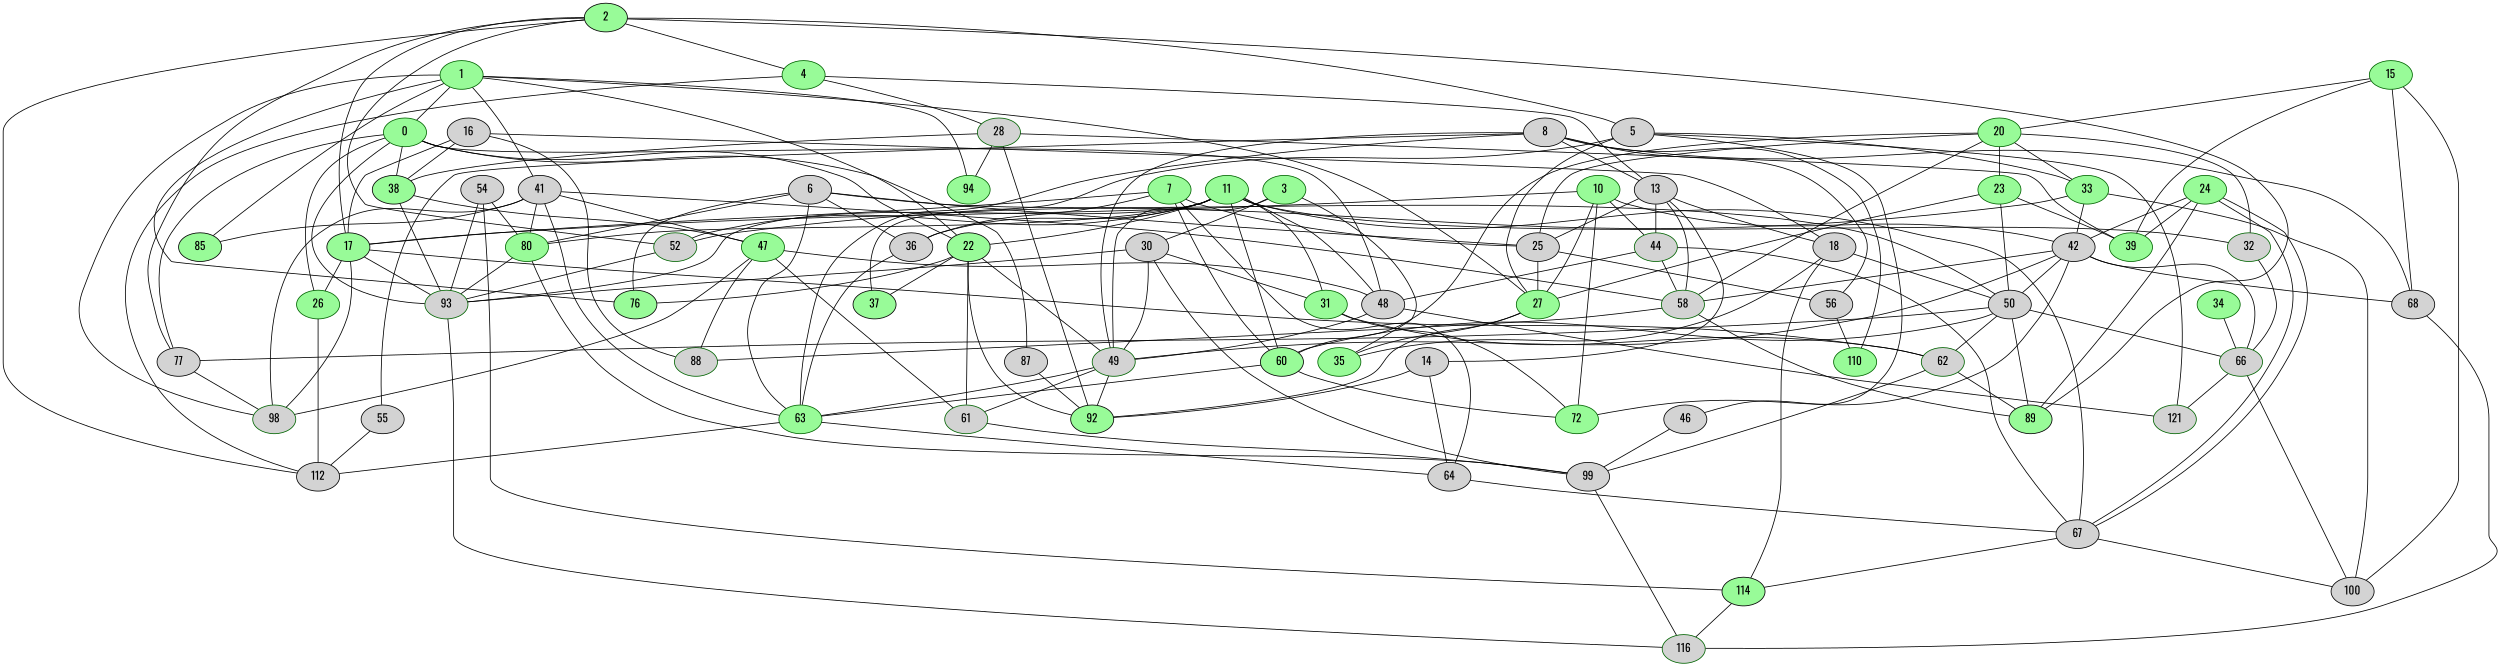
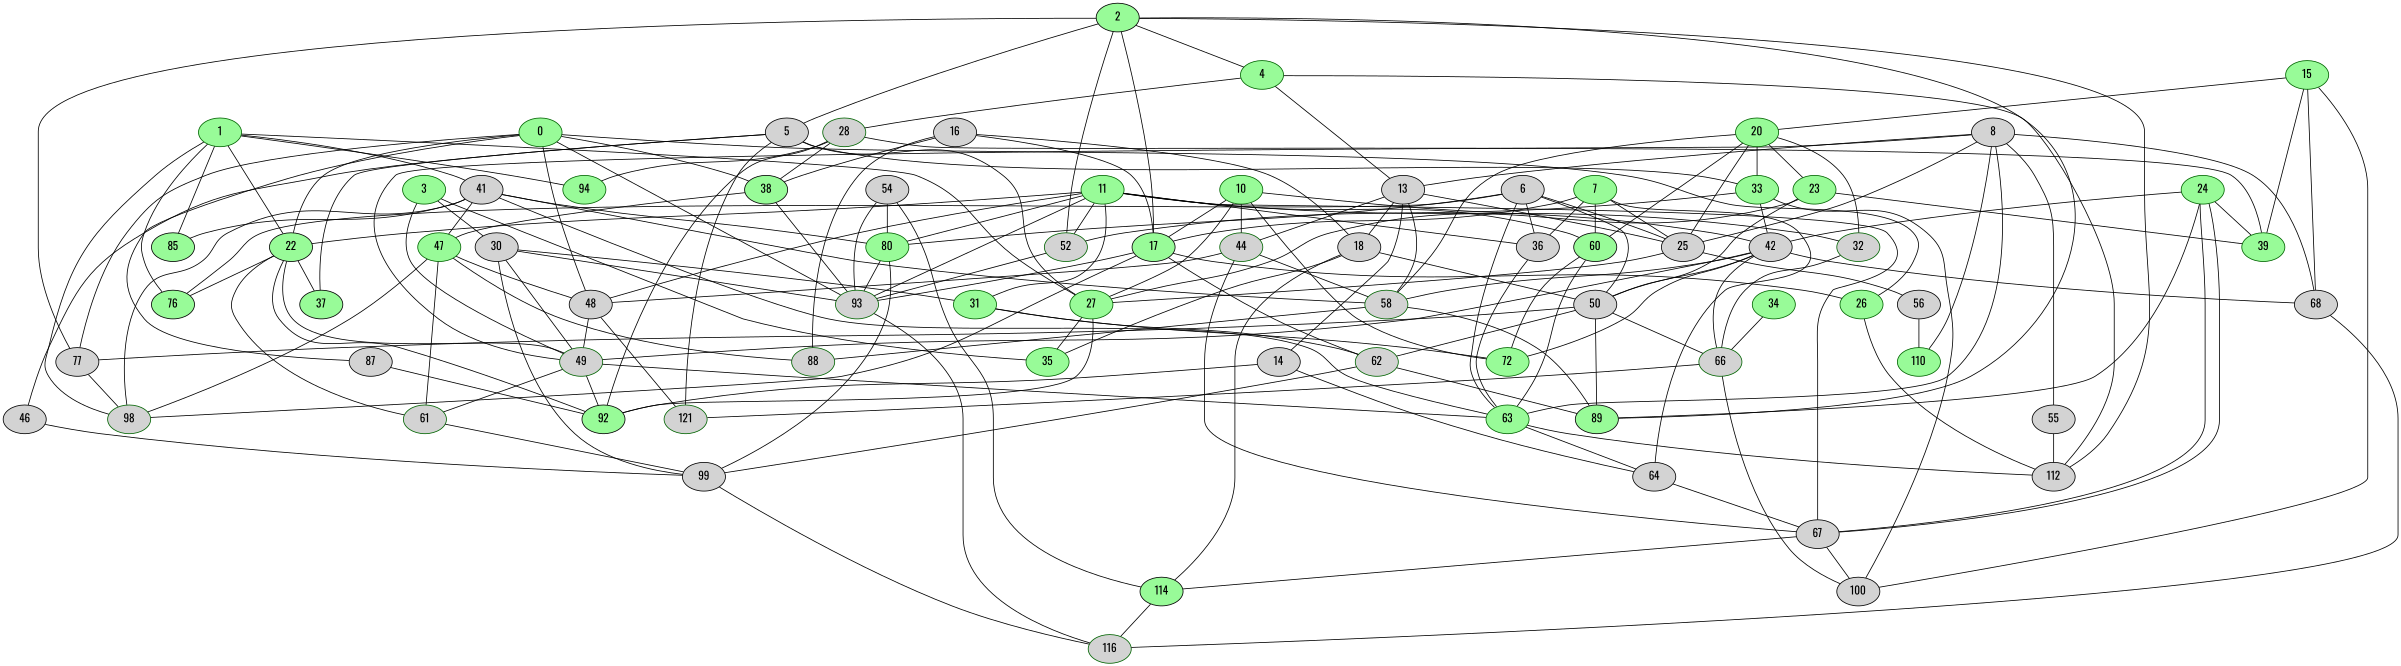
(433, 104) -> none
(1779, 167) -> (1844, 204)
(1645, 331) -> none
